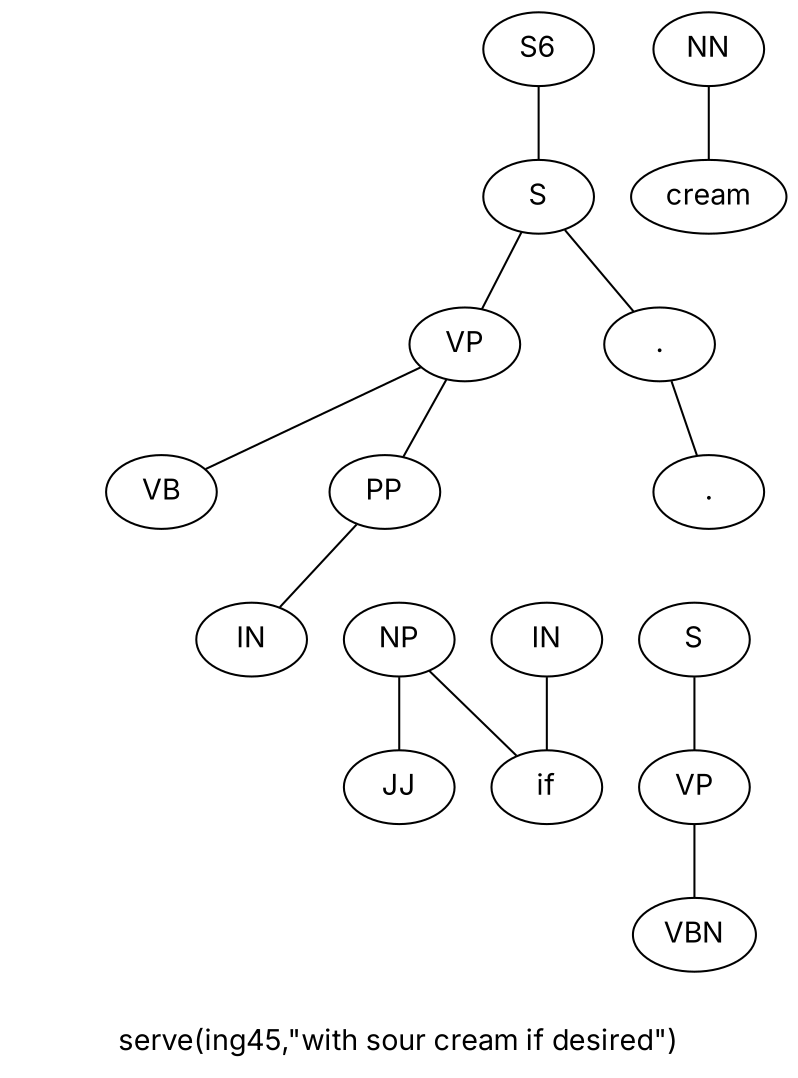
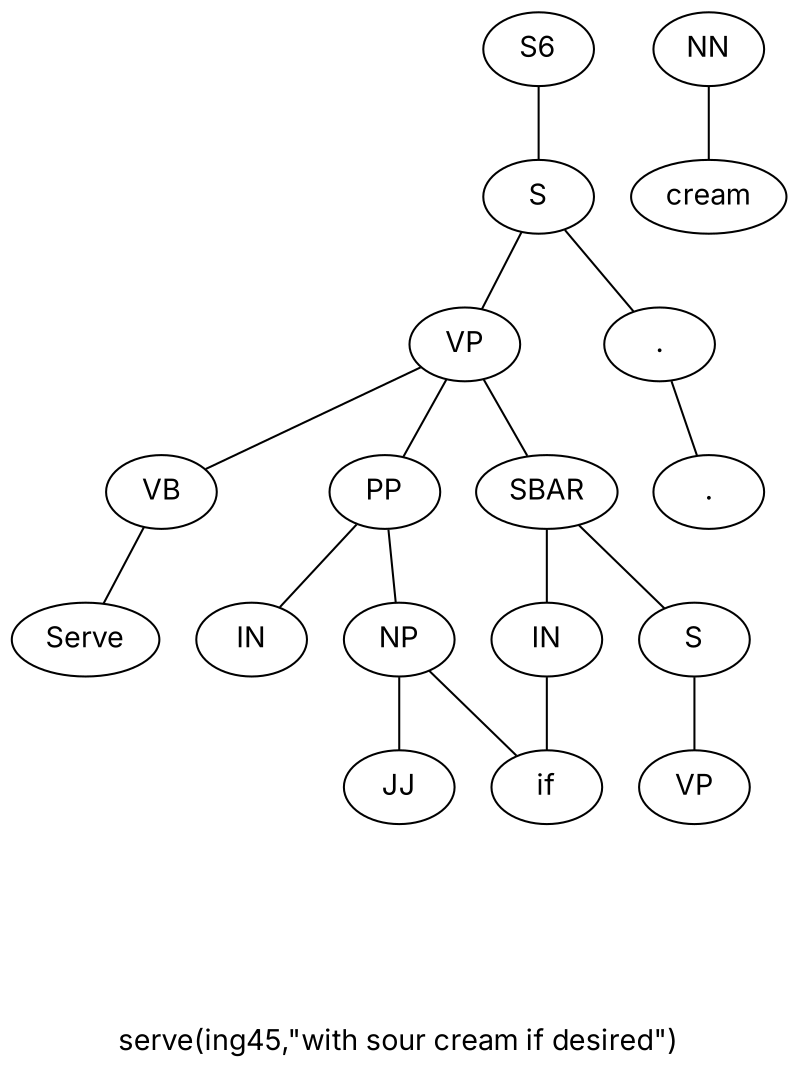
none -> (547, 492)
none -> (392, 566)
none -> (86, 640)
(694, 935) -> none
